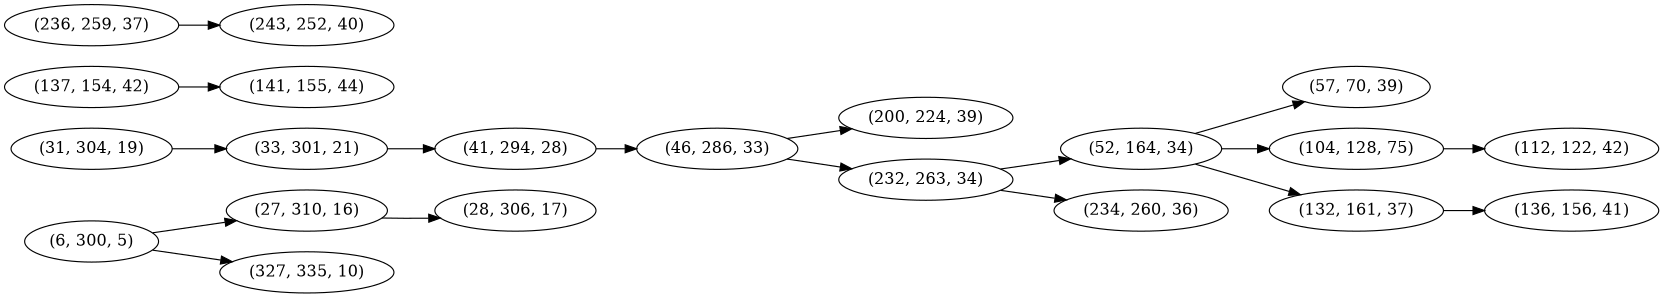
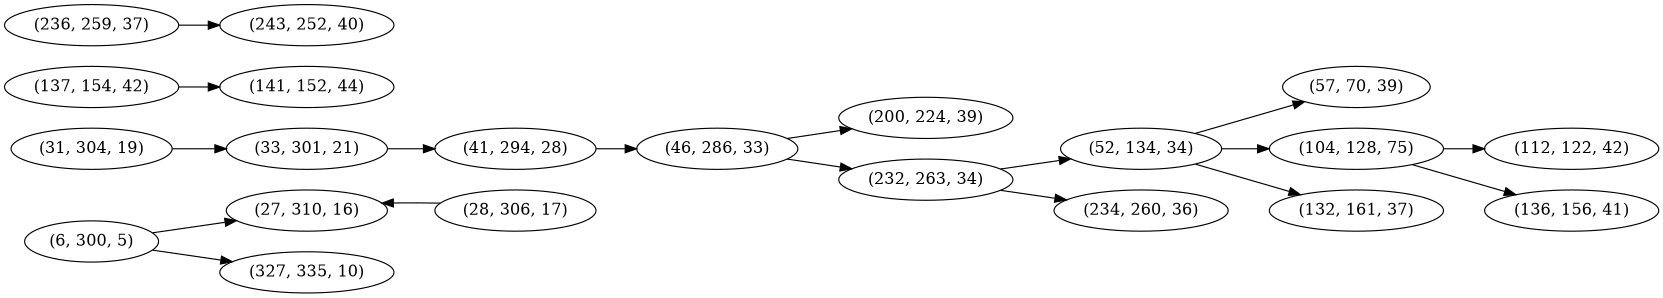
(307, 87) -> (307, 87)
(1141, 149) -> (1141, 149)
(1458, 211) -> (1459, 178)
(405, 218) -> (417, 203)
